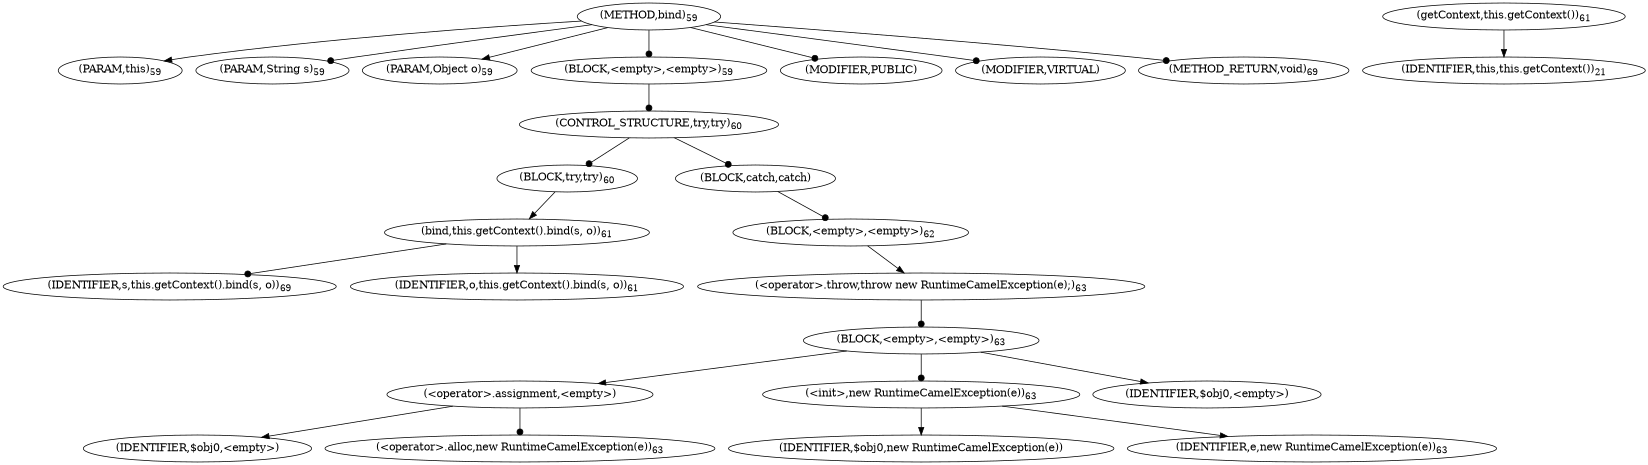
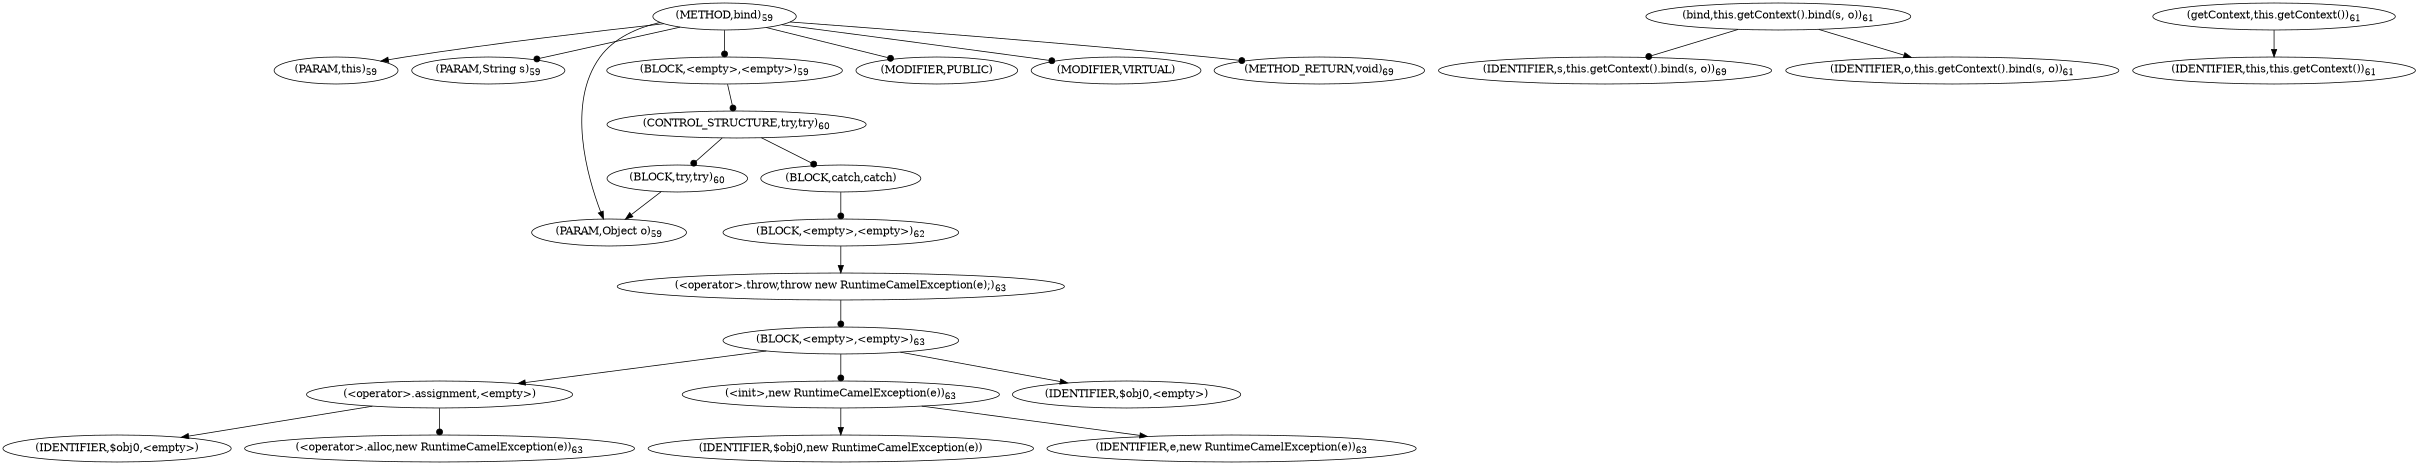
(1601, 69) -> (2371, 69)
(545, 203) -> (646, 203)
